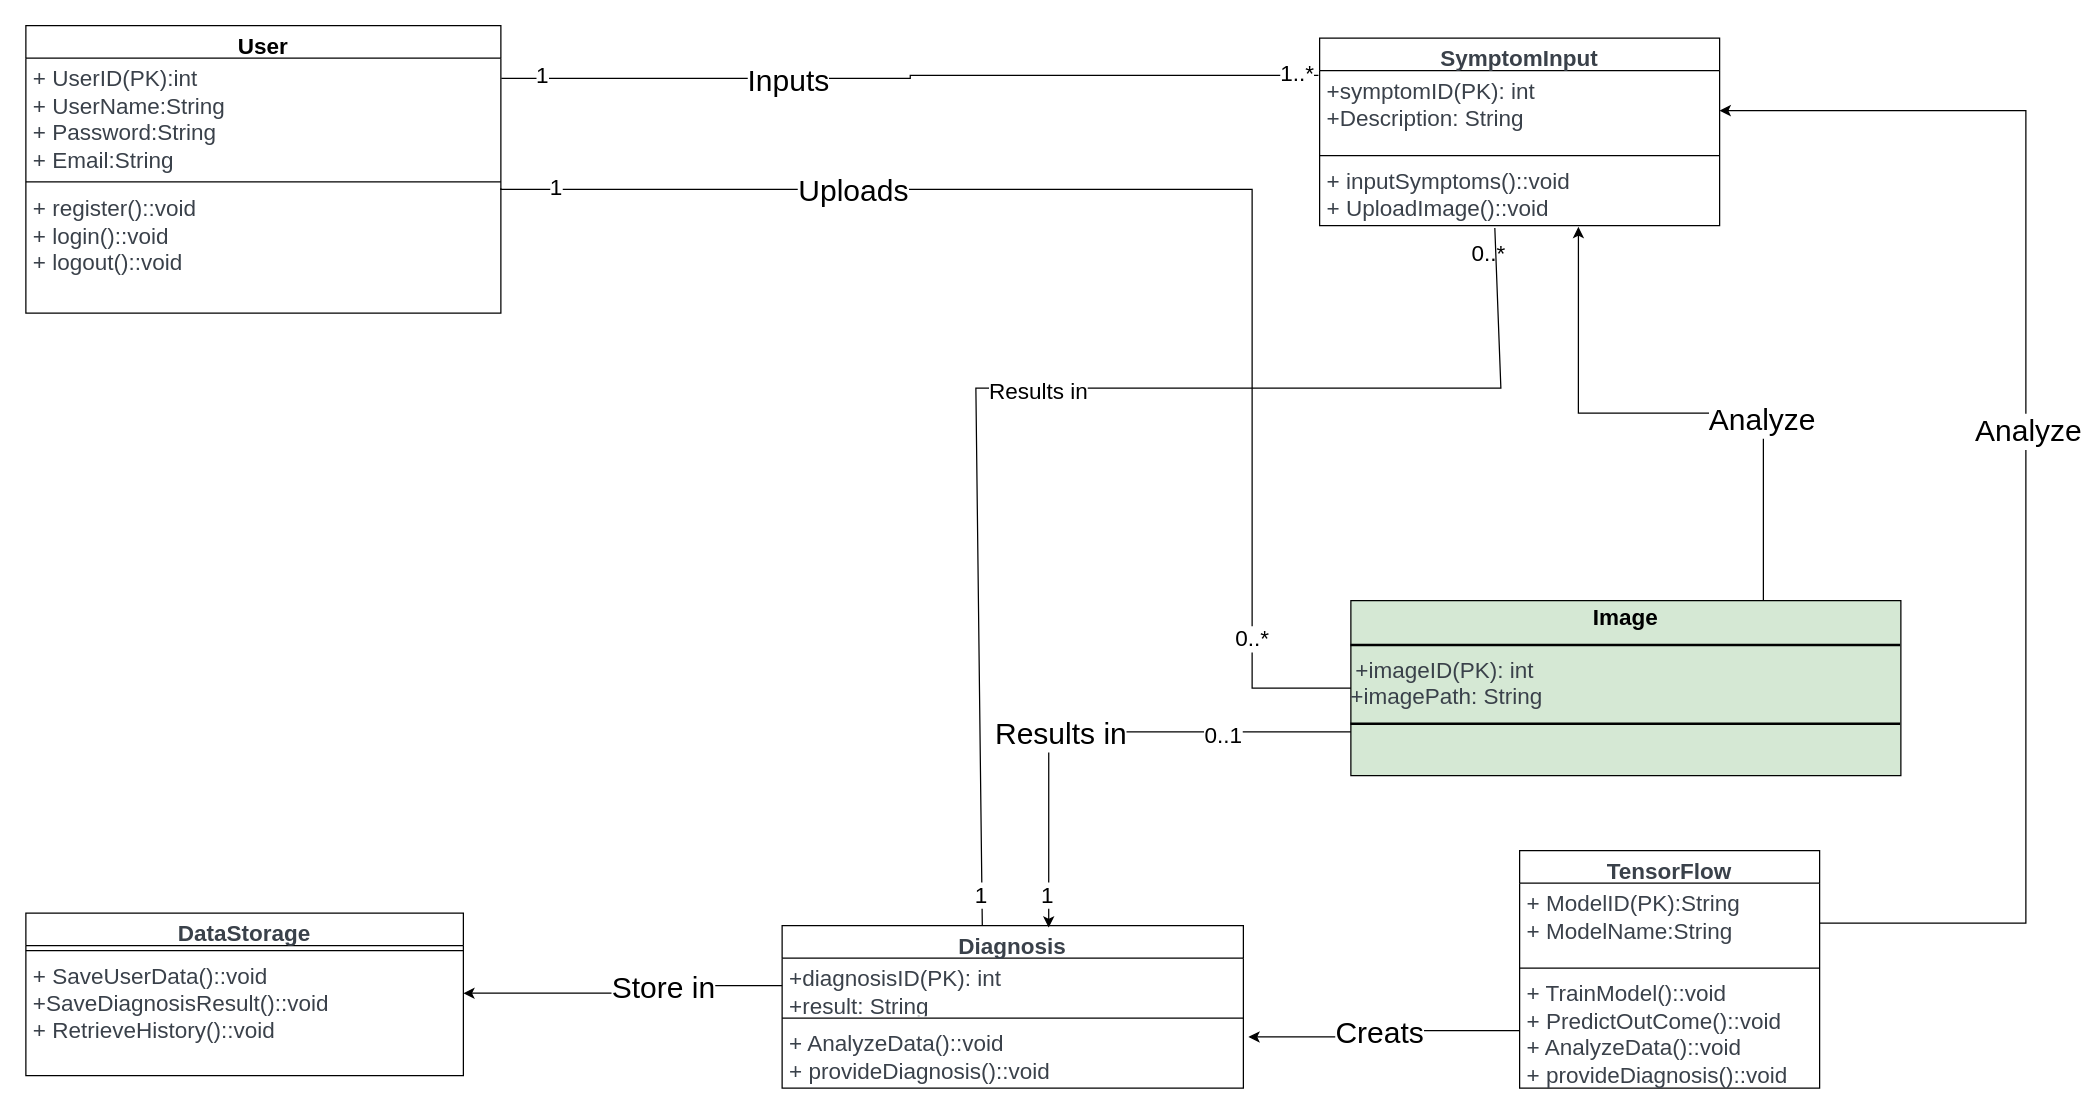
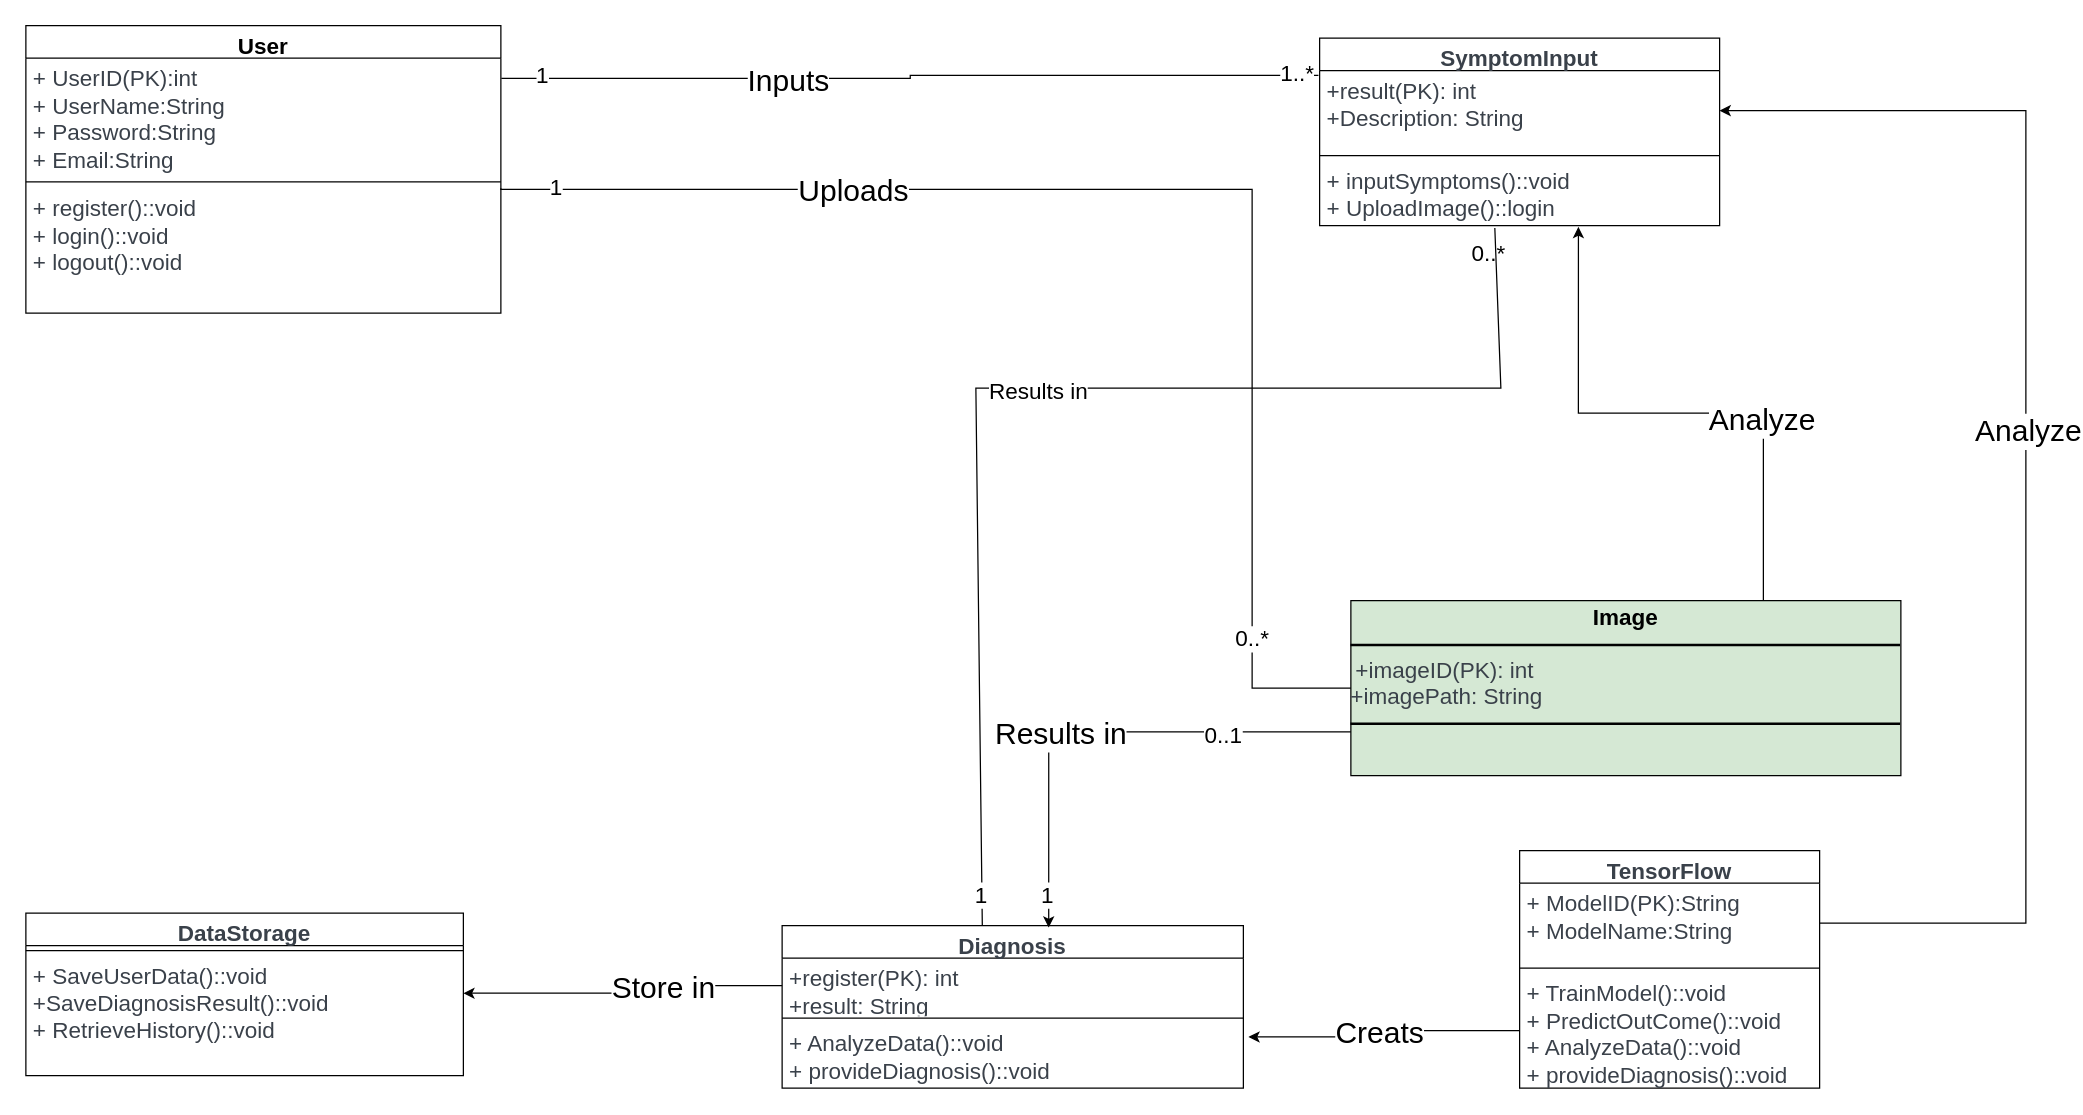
(1438, 106) -> (1438, 106)
(1457, 196) -> (1457, 196)
(907, 994) -> (891, 994)
